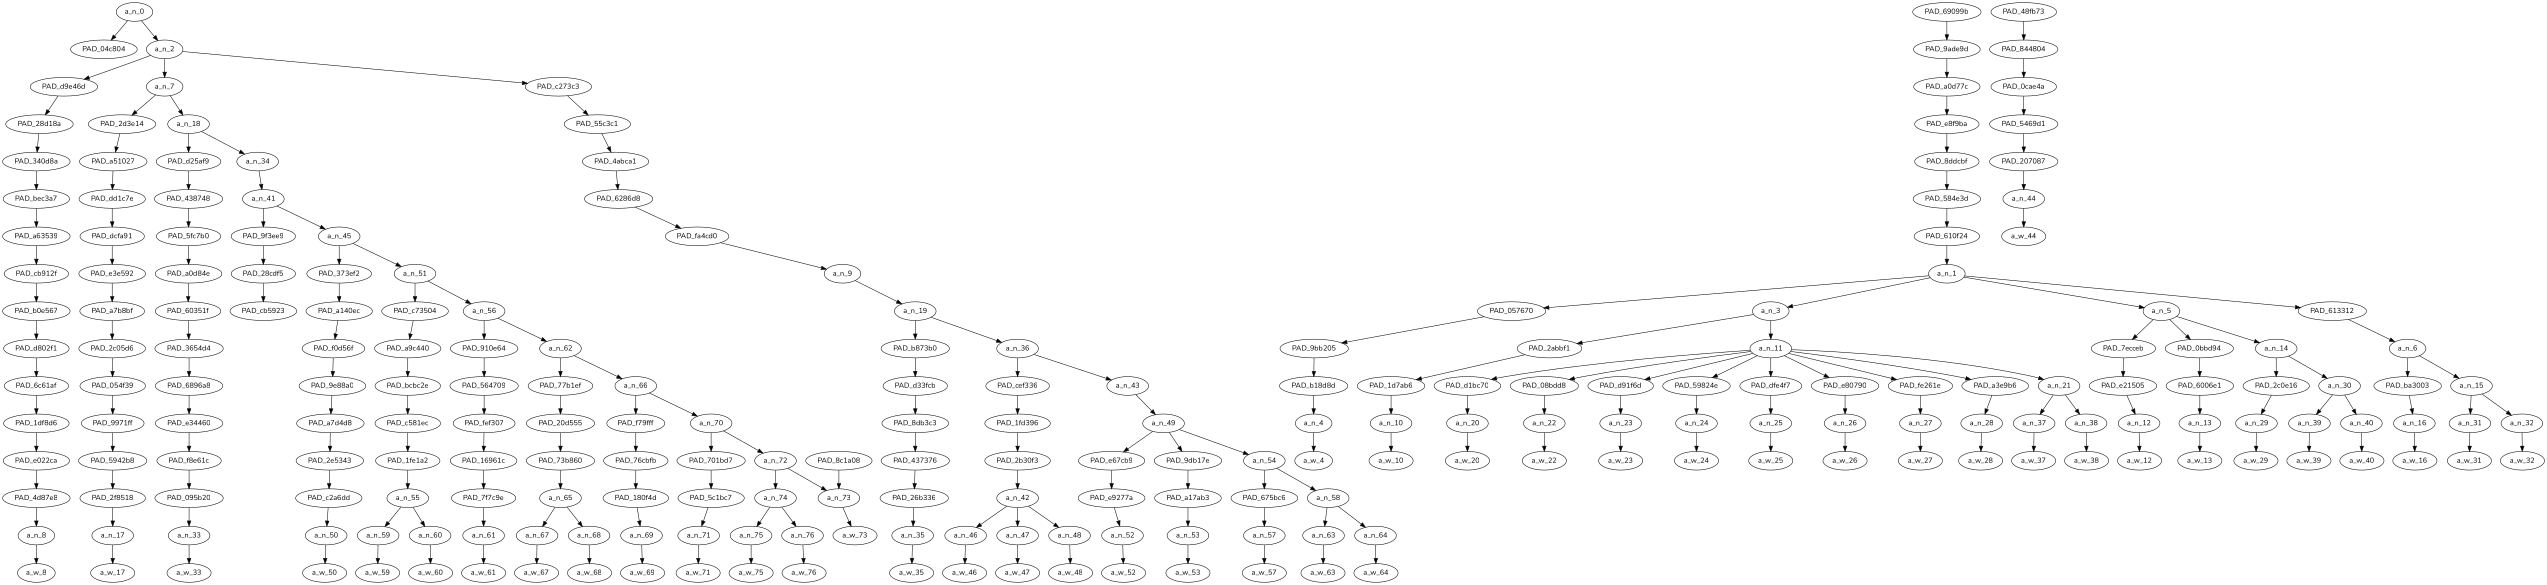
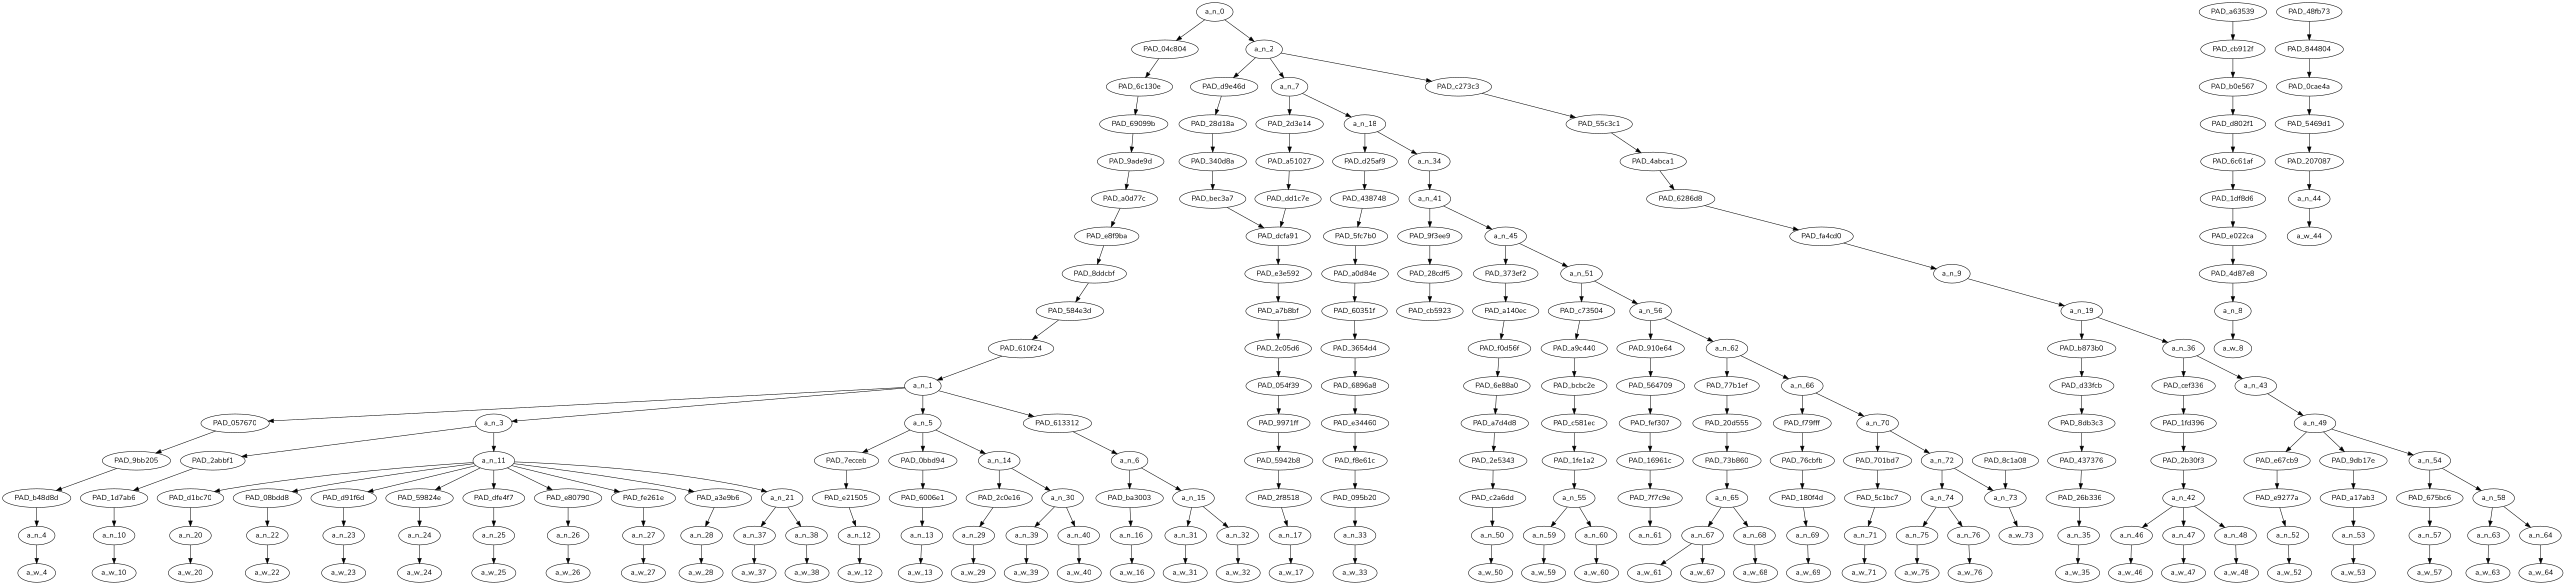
none -> (1139, 87)
(36, 215) -> (1243, 216)
(332, 386) -> (1497, 386)
(1314, 386) -> (37, 498)
(484, 552) -> (1678, 553)
